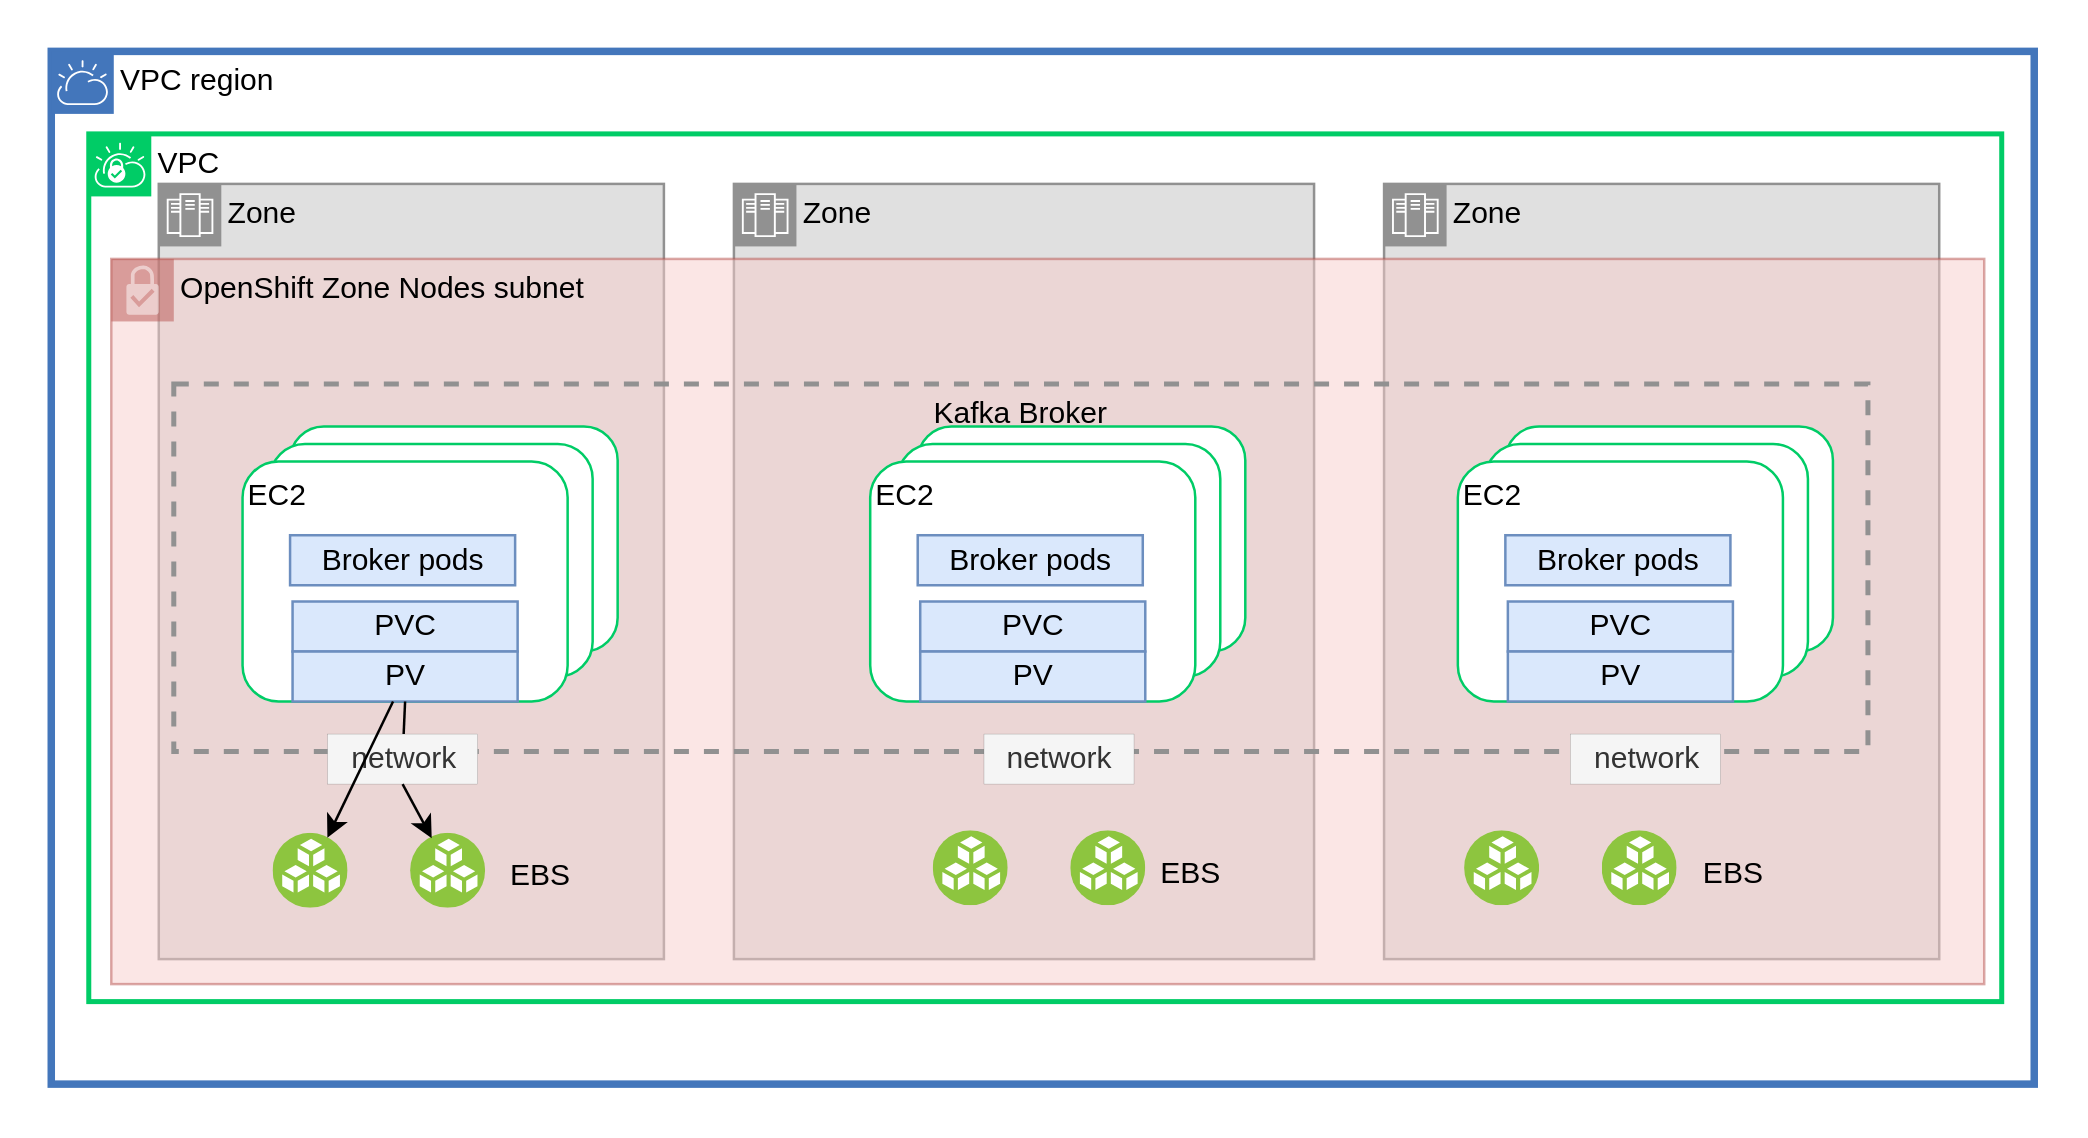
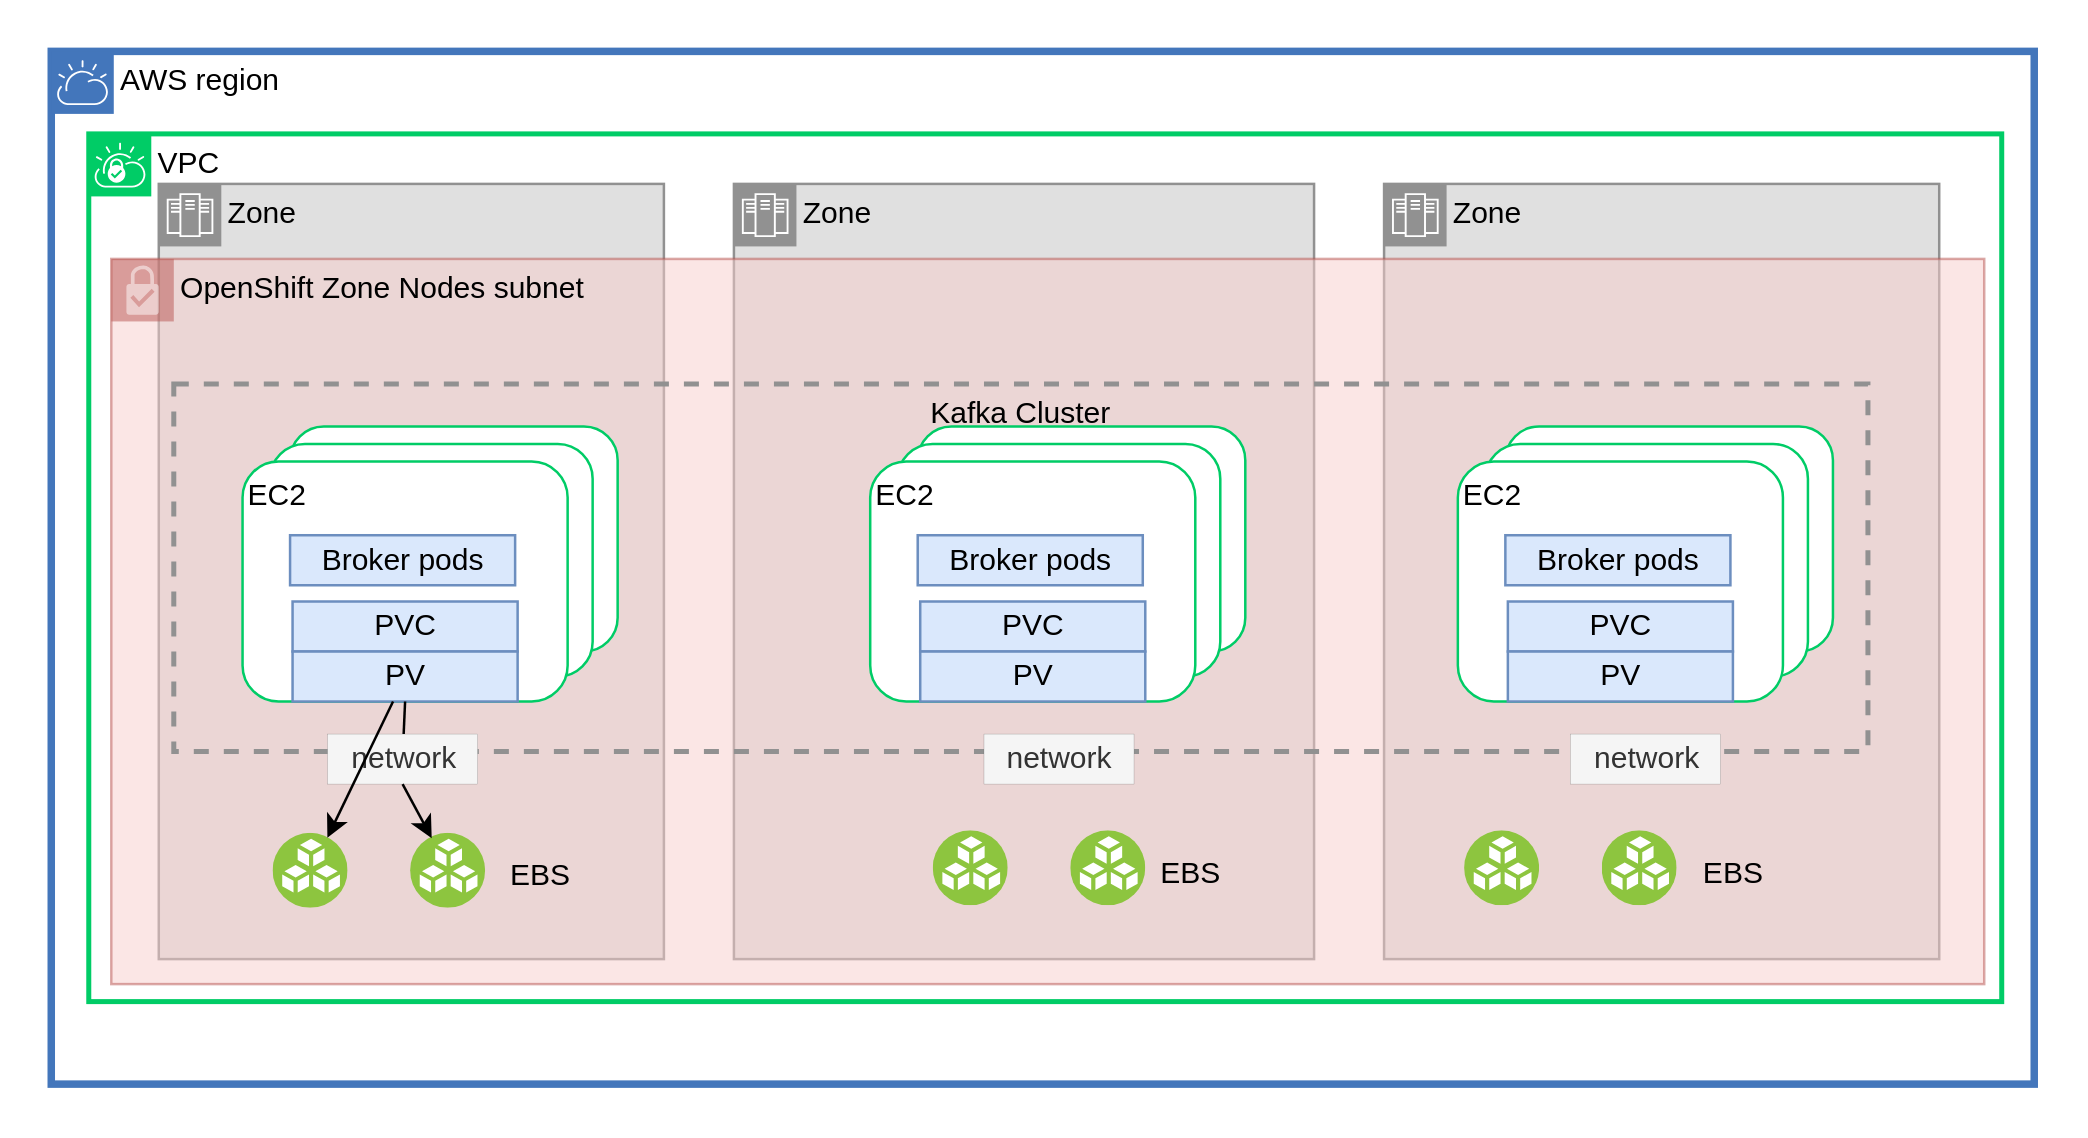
(197, 82) -> (197, 82)
(1021, 414) -> (1021, 414)
